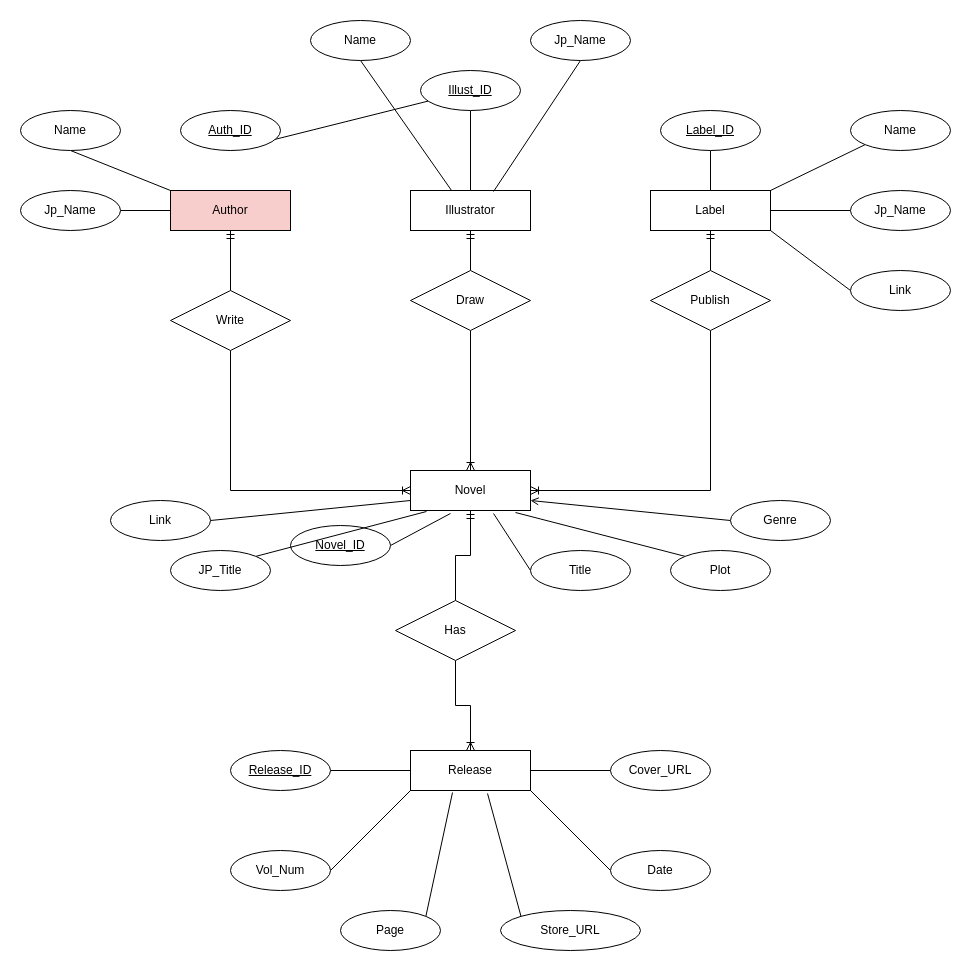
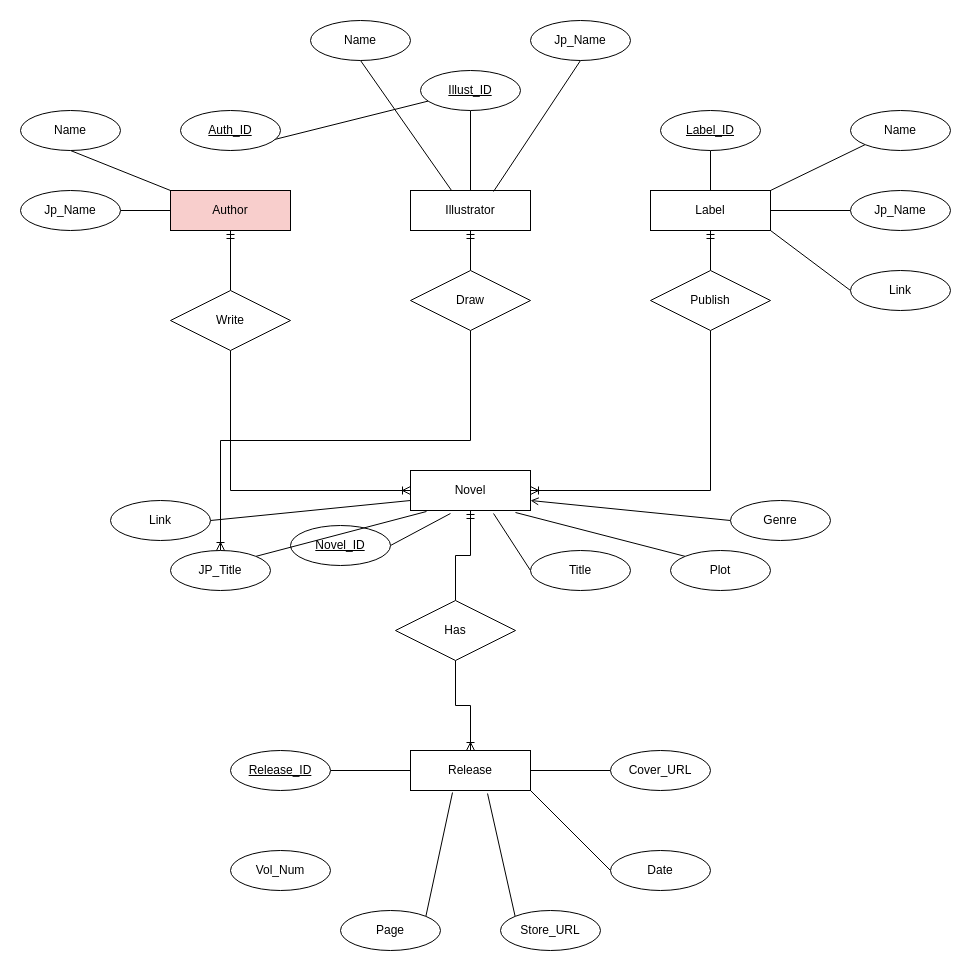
(471, 454) -> (293, 441)
(370, 831) -> none
(571, 931) -> (551, 931)
